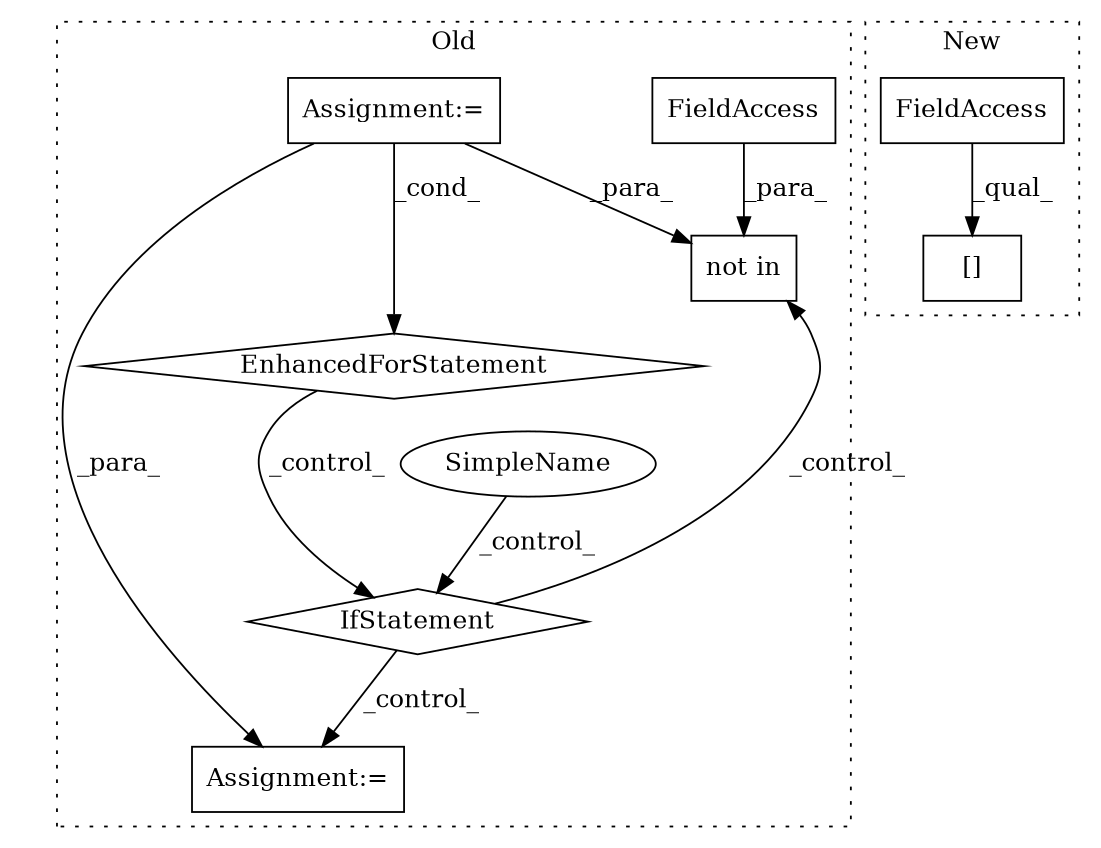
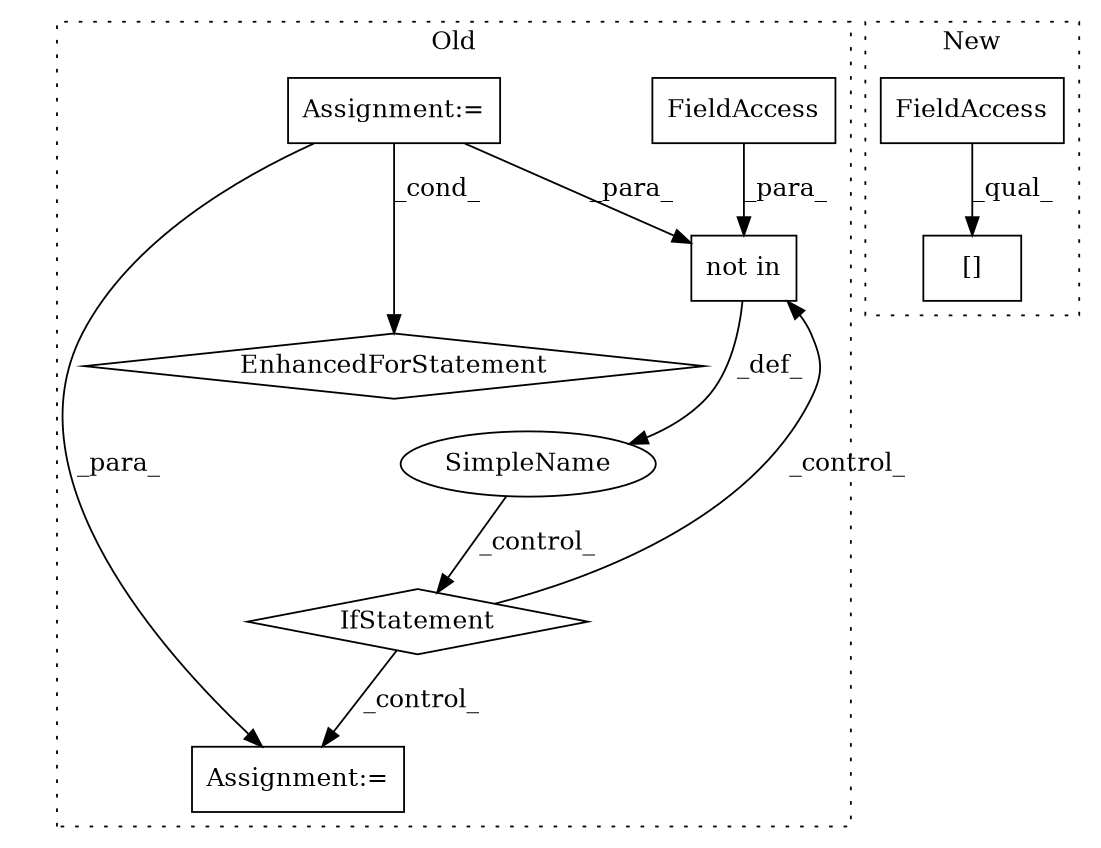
none -> (717, 385)
(268, 495) -> none
